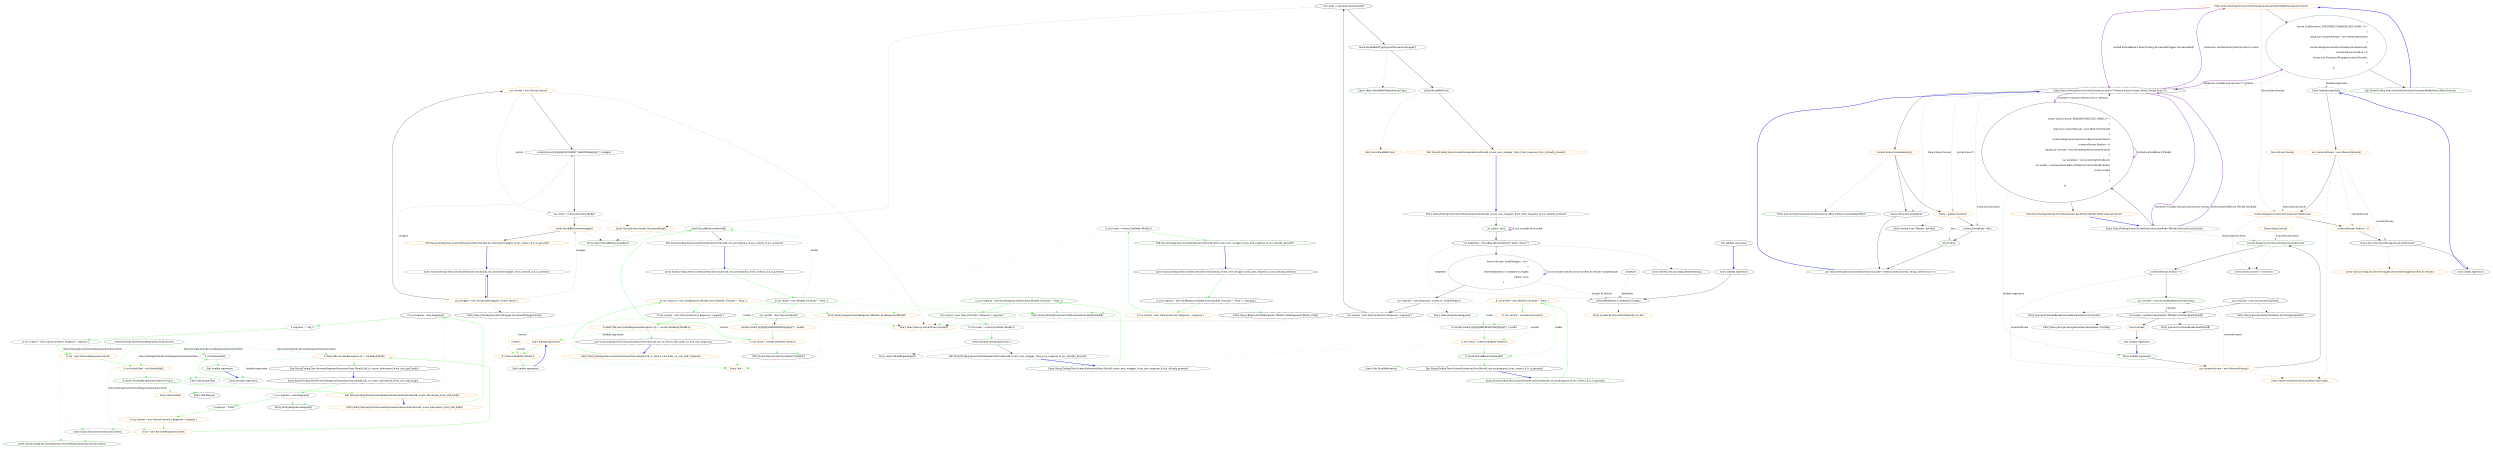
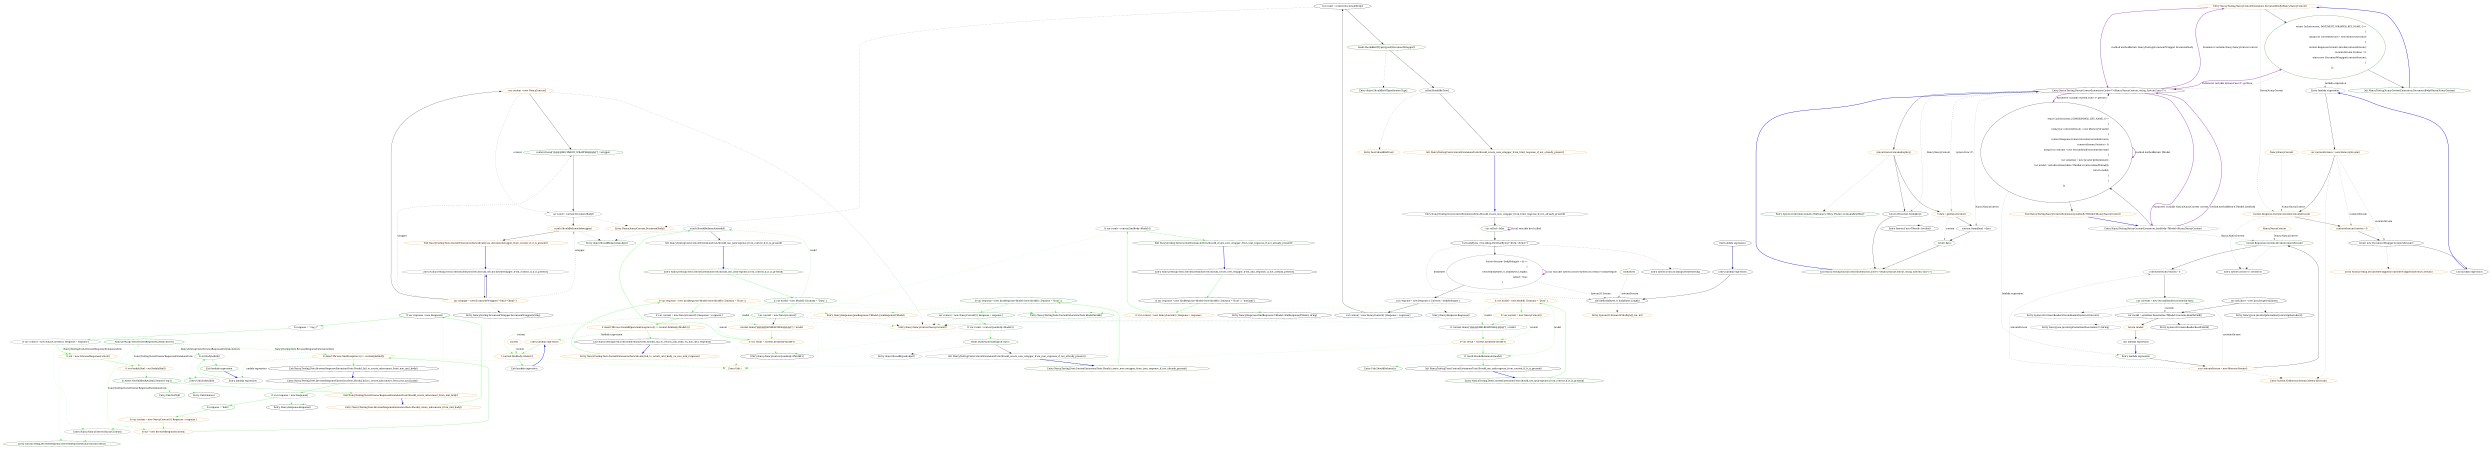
(1953, 229) -> (1950, 229)
(1628, 294) -> (1629, 294)
(170, 395) -> (170, 395)
